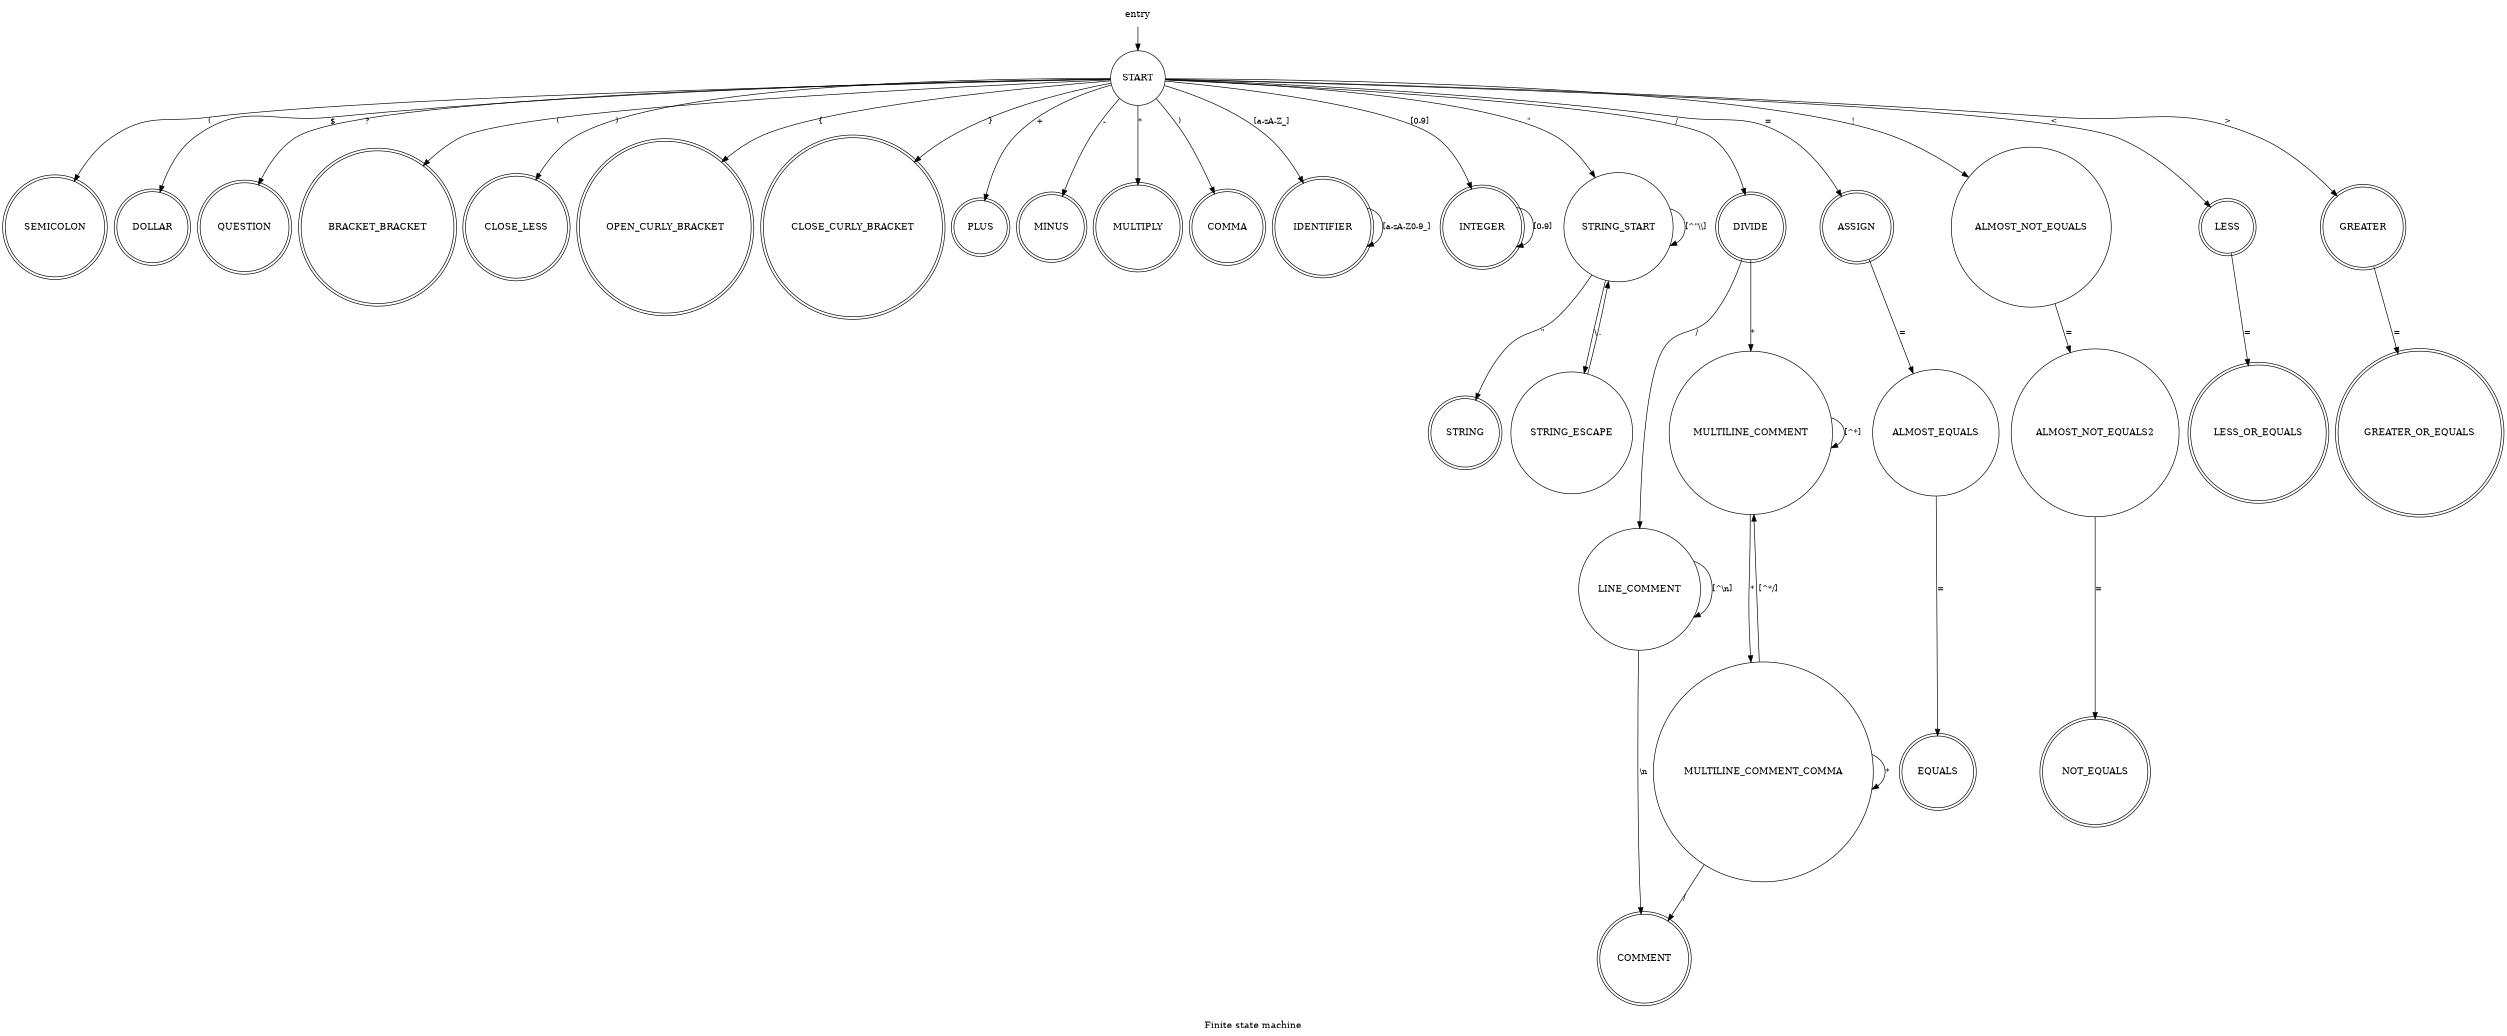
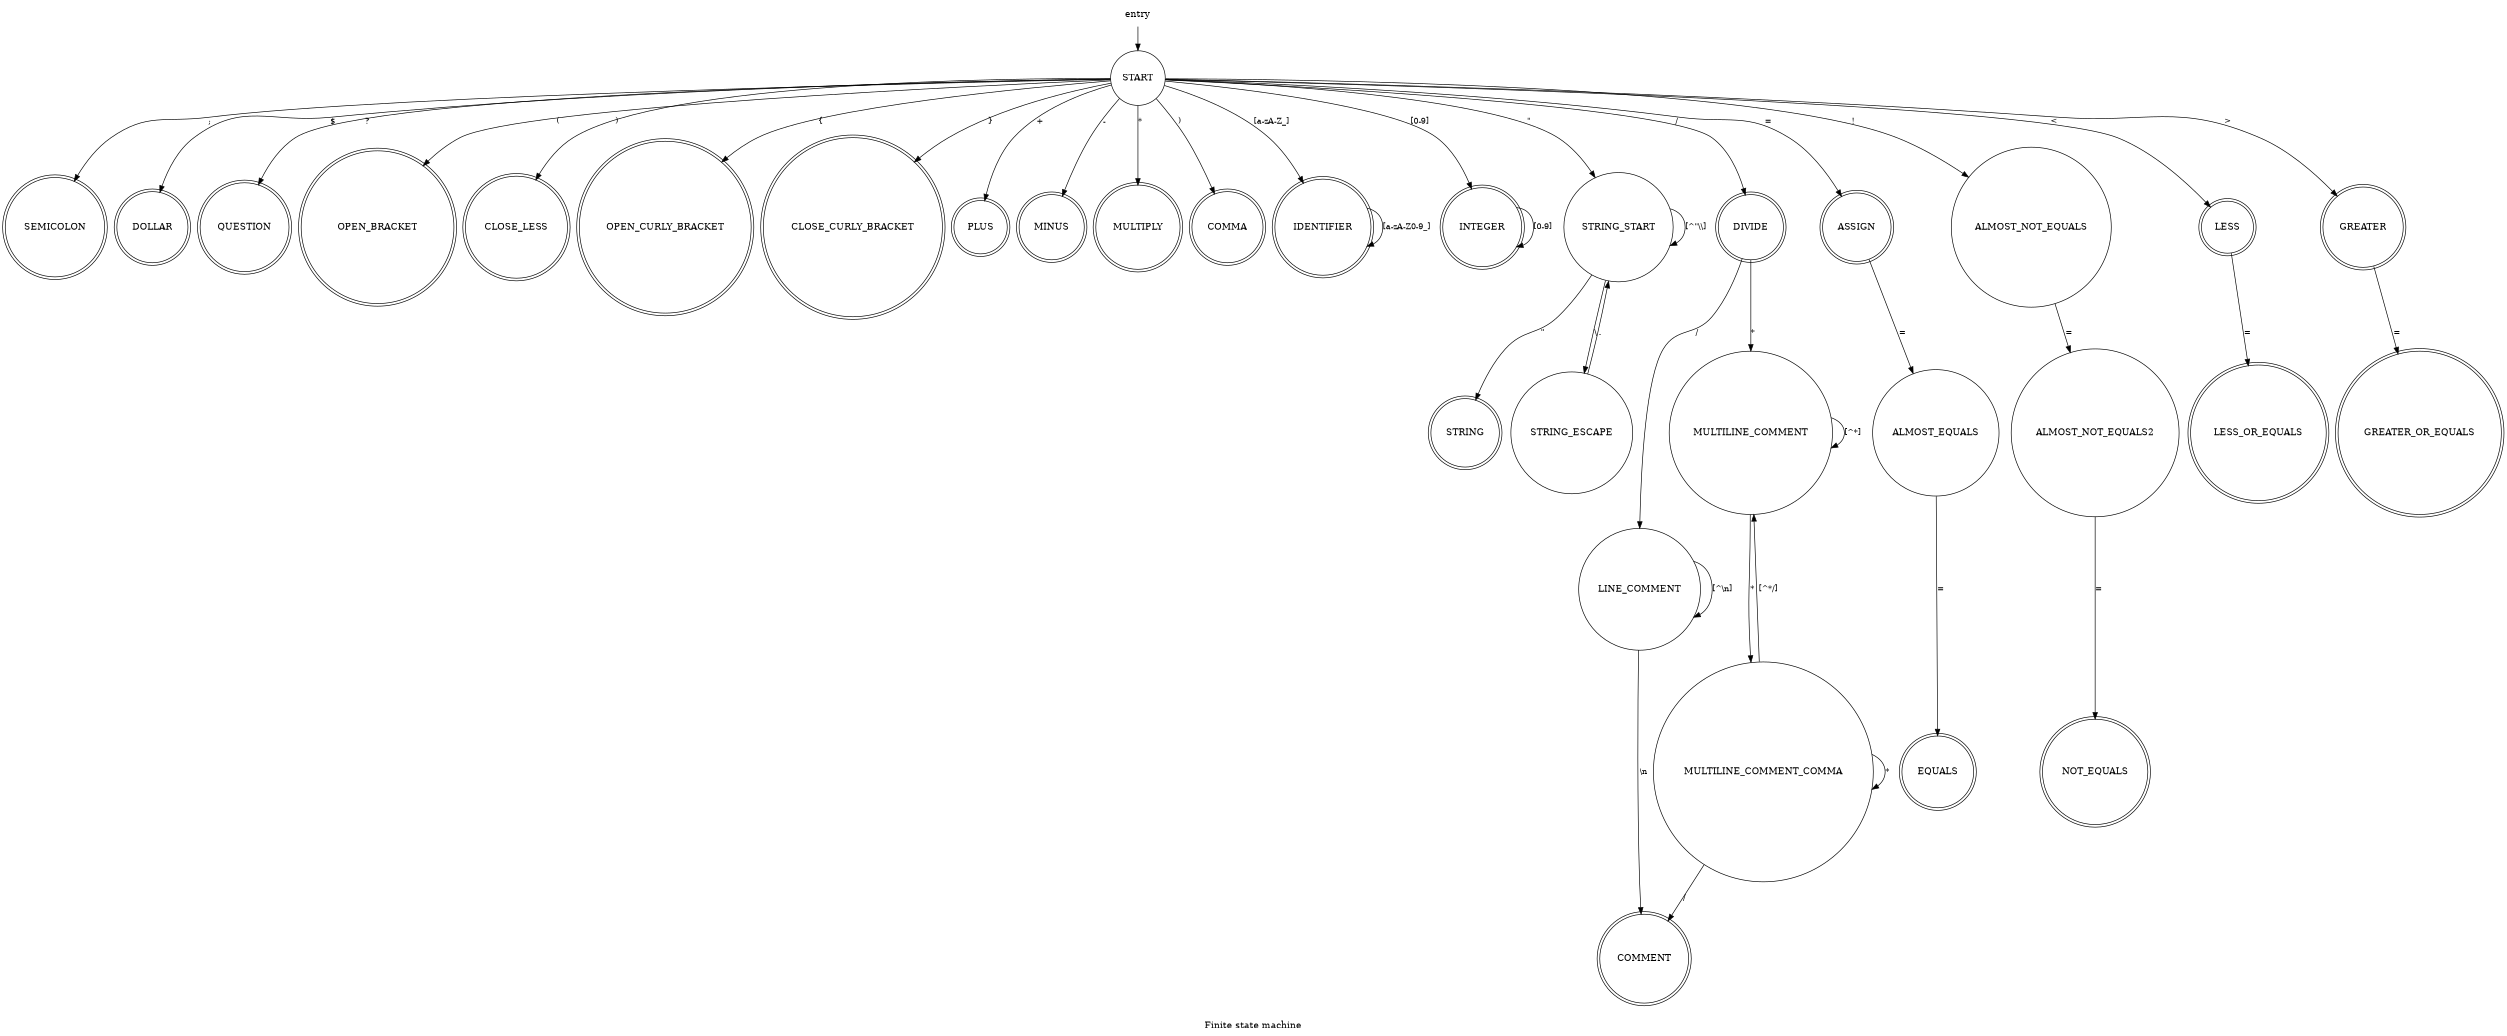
(210, 122) -> (210, 122)
(378, 227) -> (378, 227)
